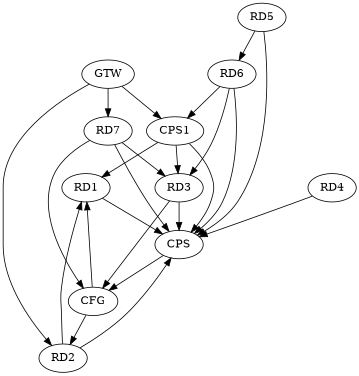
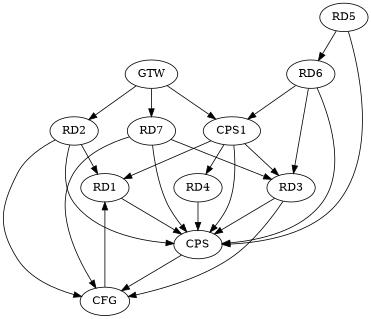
none -> (219, 153)
(80, 326) -> (4, 225)
